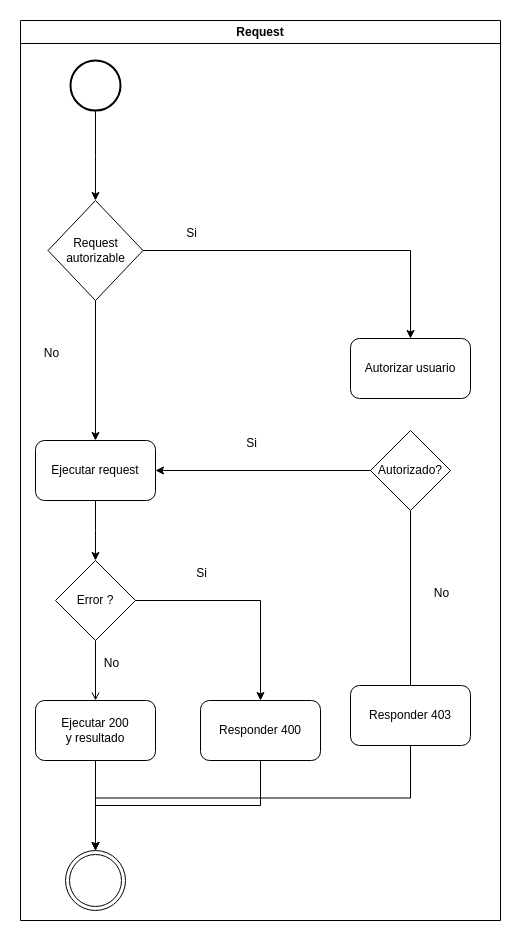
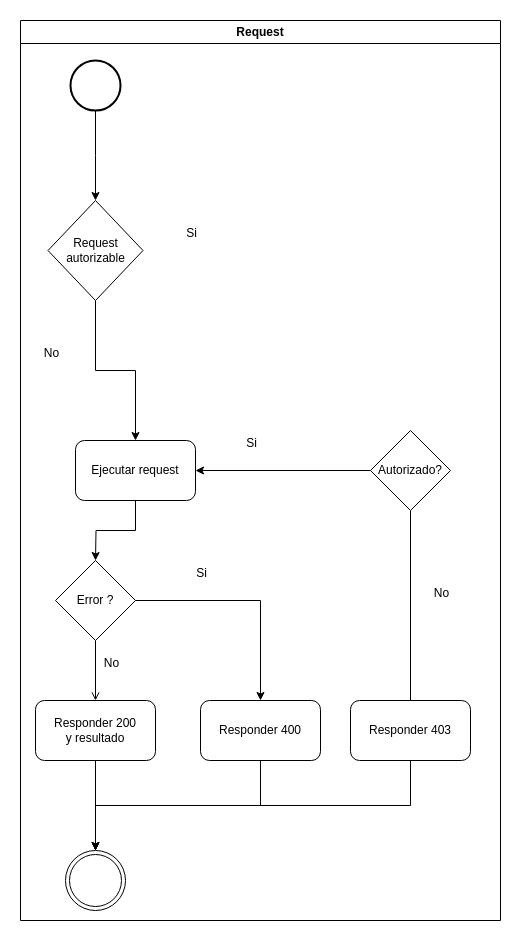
(317, 251) -> none
(411, 369) -> none
(96, 471) -> (136, 471)
(411, 716) -> (411, 731)
(96, 731) -> (96, 731)
